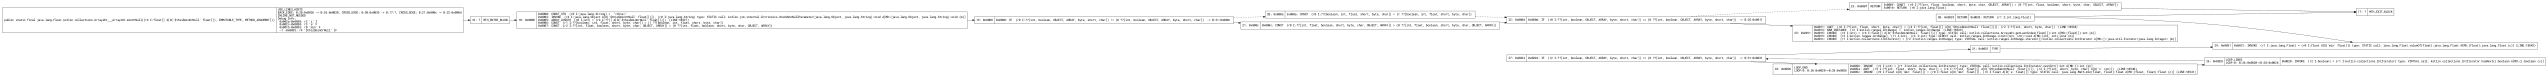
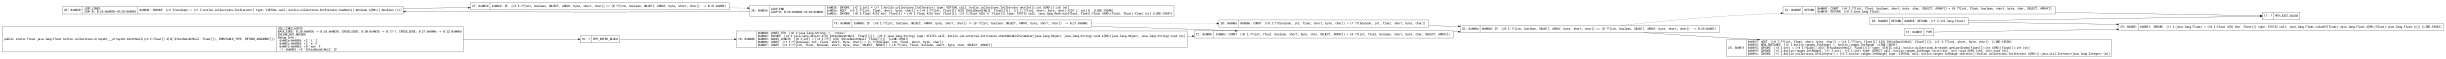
(1490, 17) -> (1444, 26)
(970, 20) -> (1190, 36)
(1867, 52) -> none
(1783, 63) -> (738, 8)
